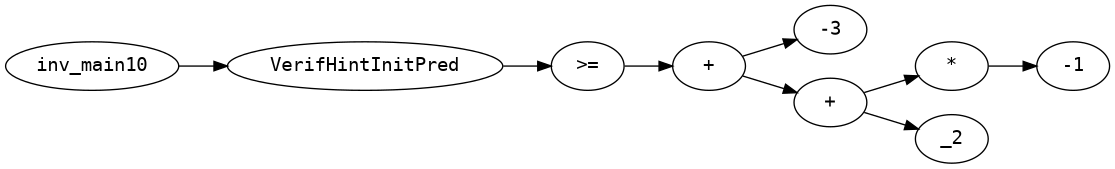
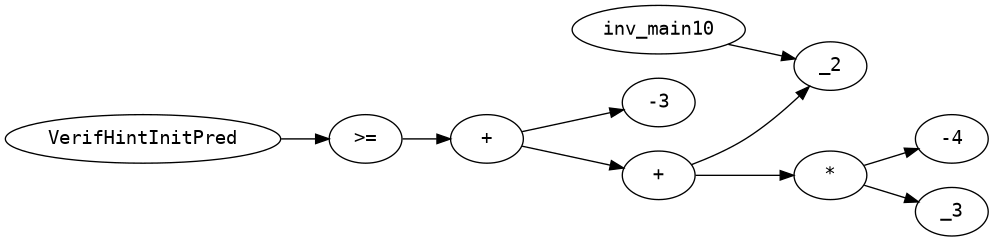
(196, 66) -> (755, 50)
(1073, 66) -> (952, 139)
none -> (952, 212)
